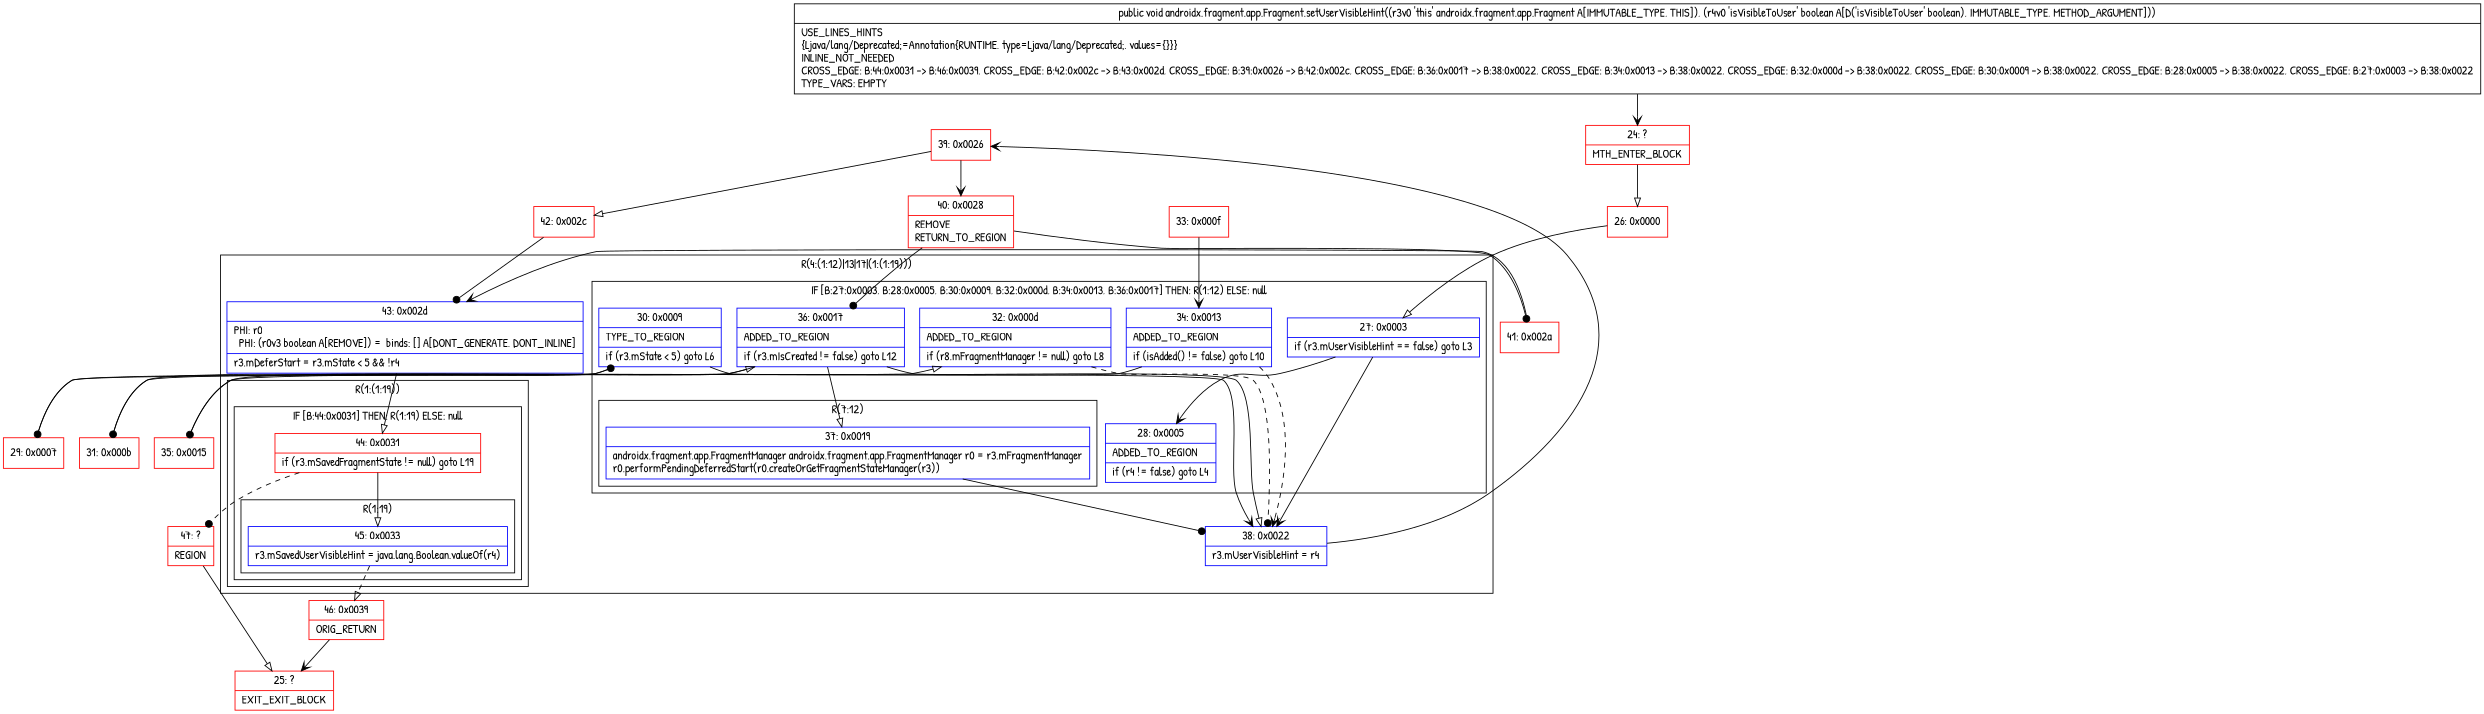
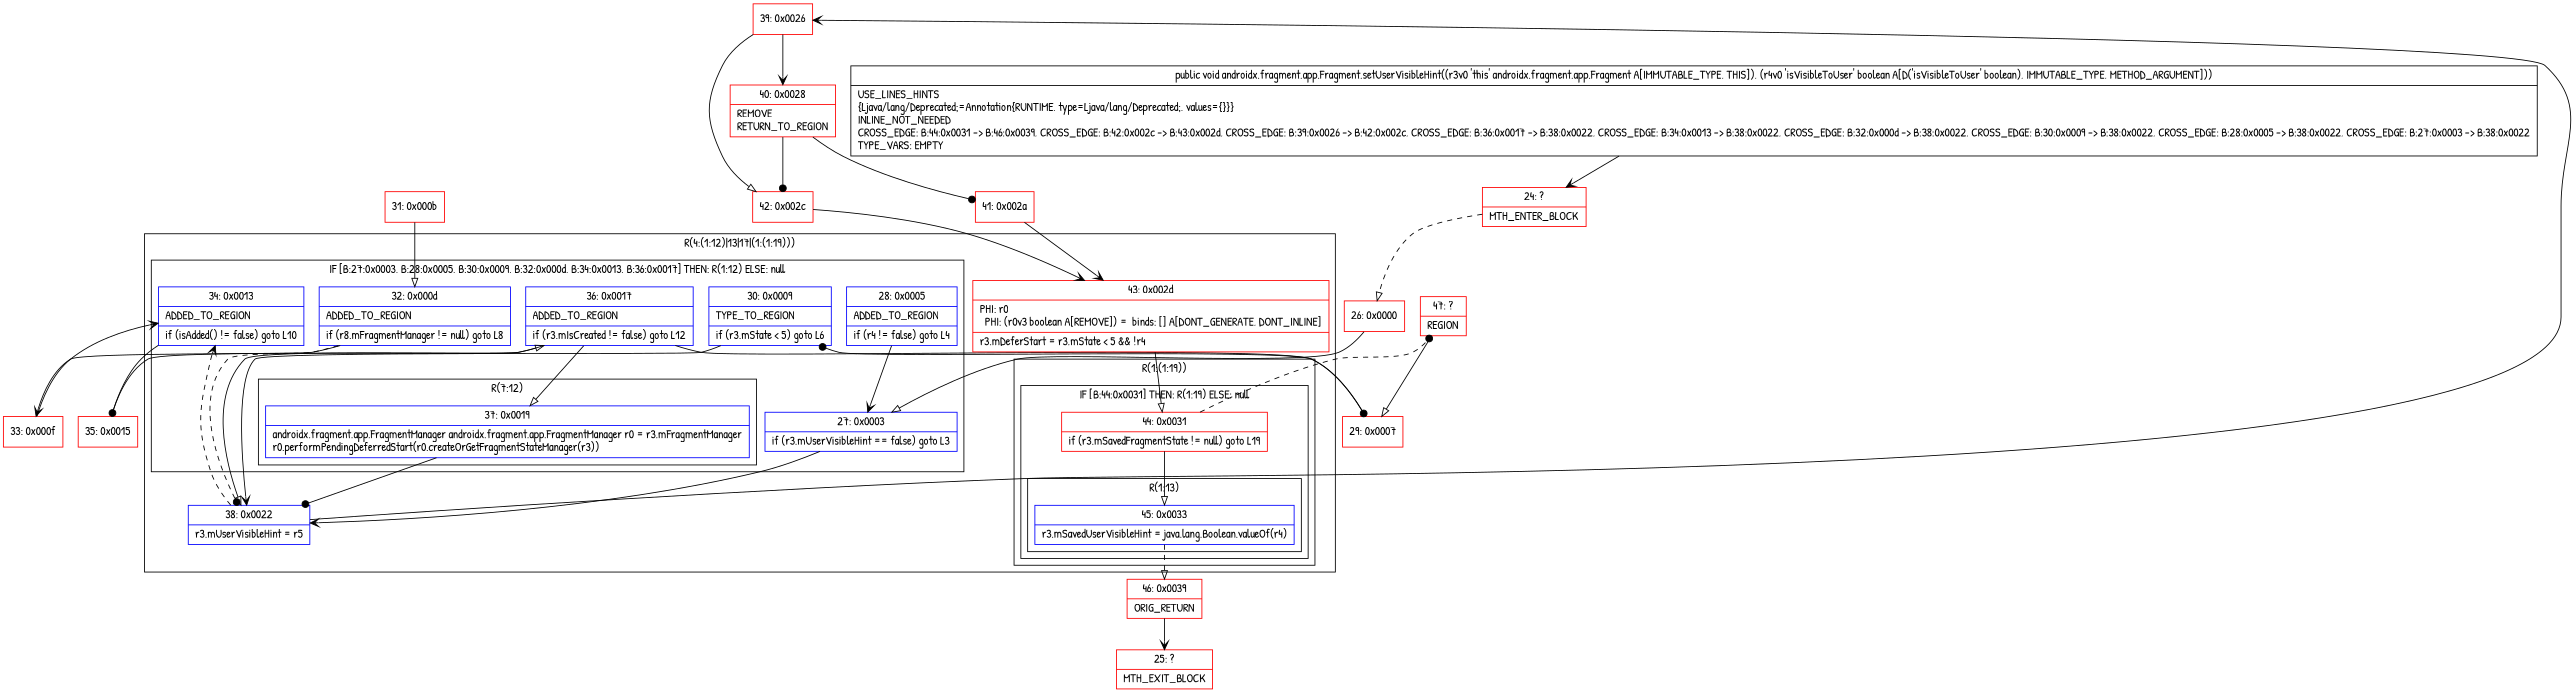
(1638, 181) -> (1414, 233)
(502, 267) -> (942, 227)
(888, 275) -> (783, 161)
(405, 337) -> (1151, 316)
none -> (134, 355)
(350, 374) -> none
(1256, 375) -> (881, 375)
(1285, 440) -> (202, 432)
(378, 510) -> (1165, 488)
(1266, 555) -> (249, 534)
(235, 615) -> (1409, 373)
(284, 700) -> (1165, 679)
